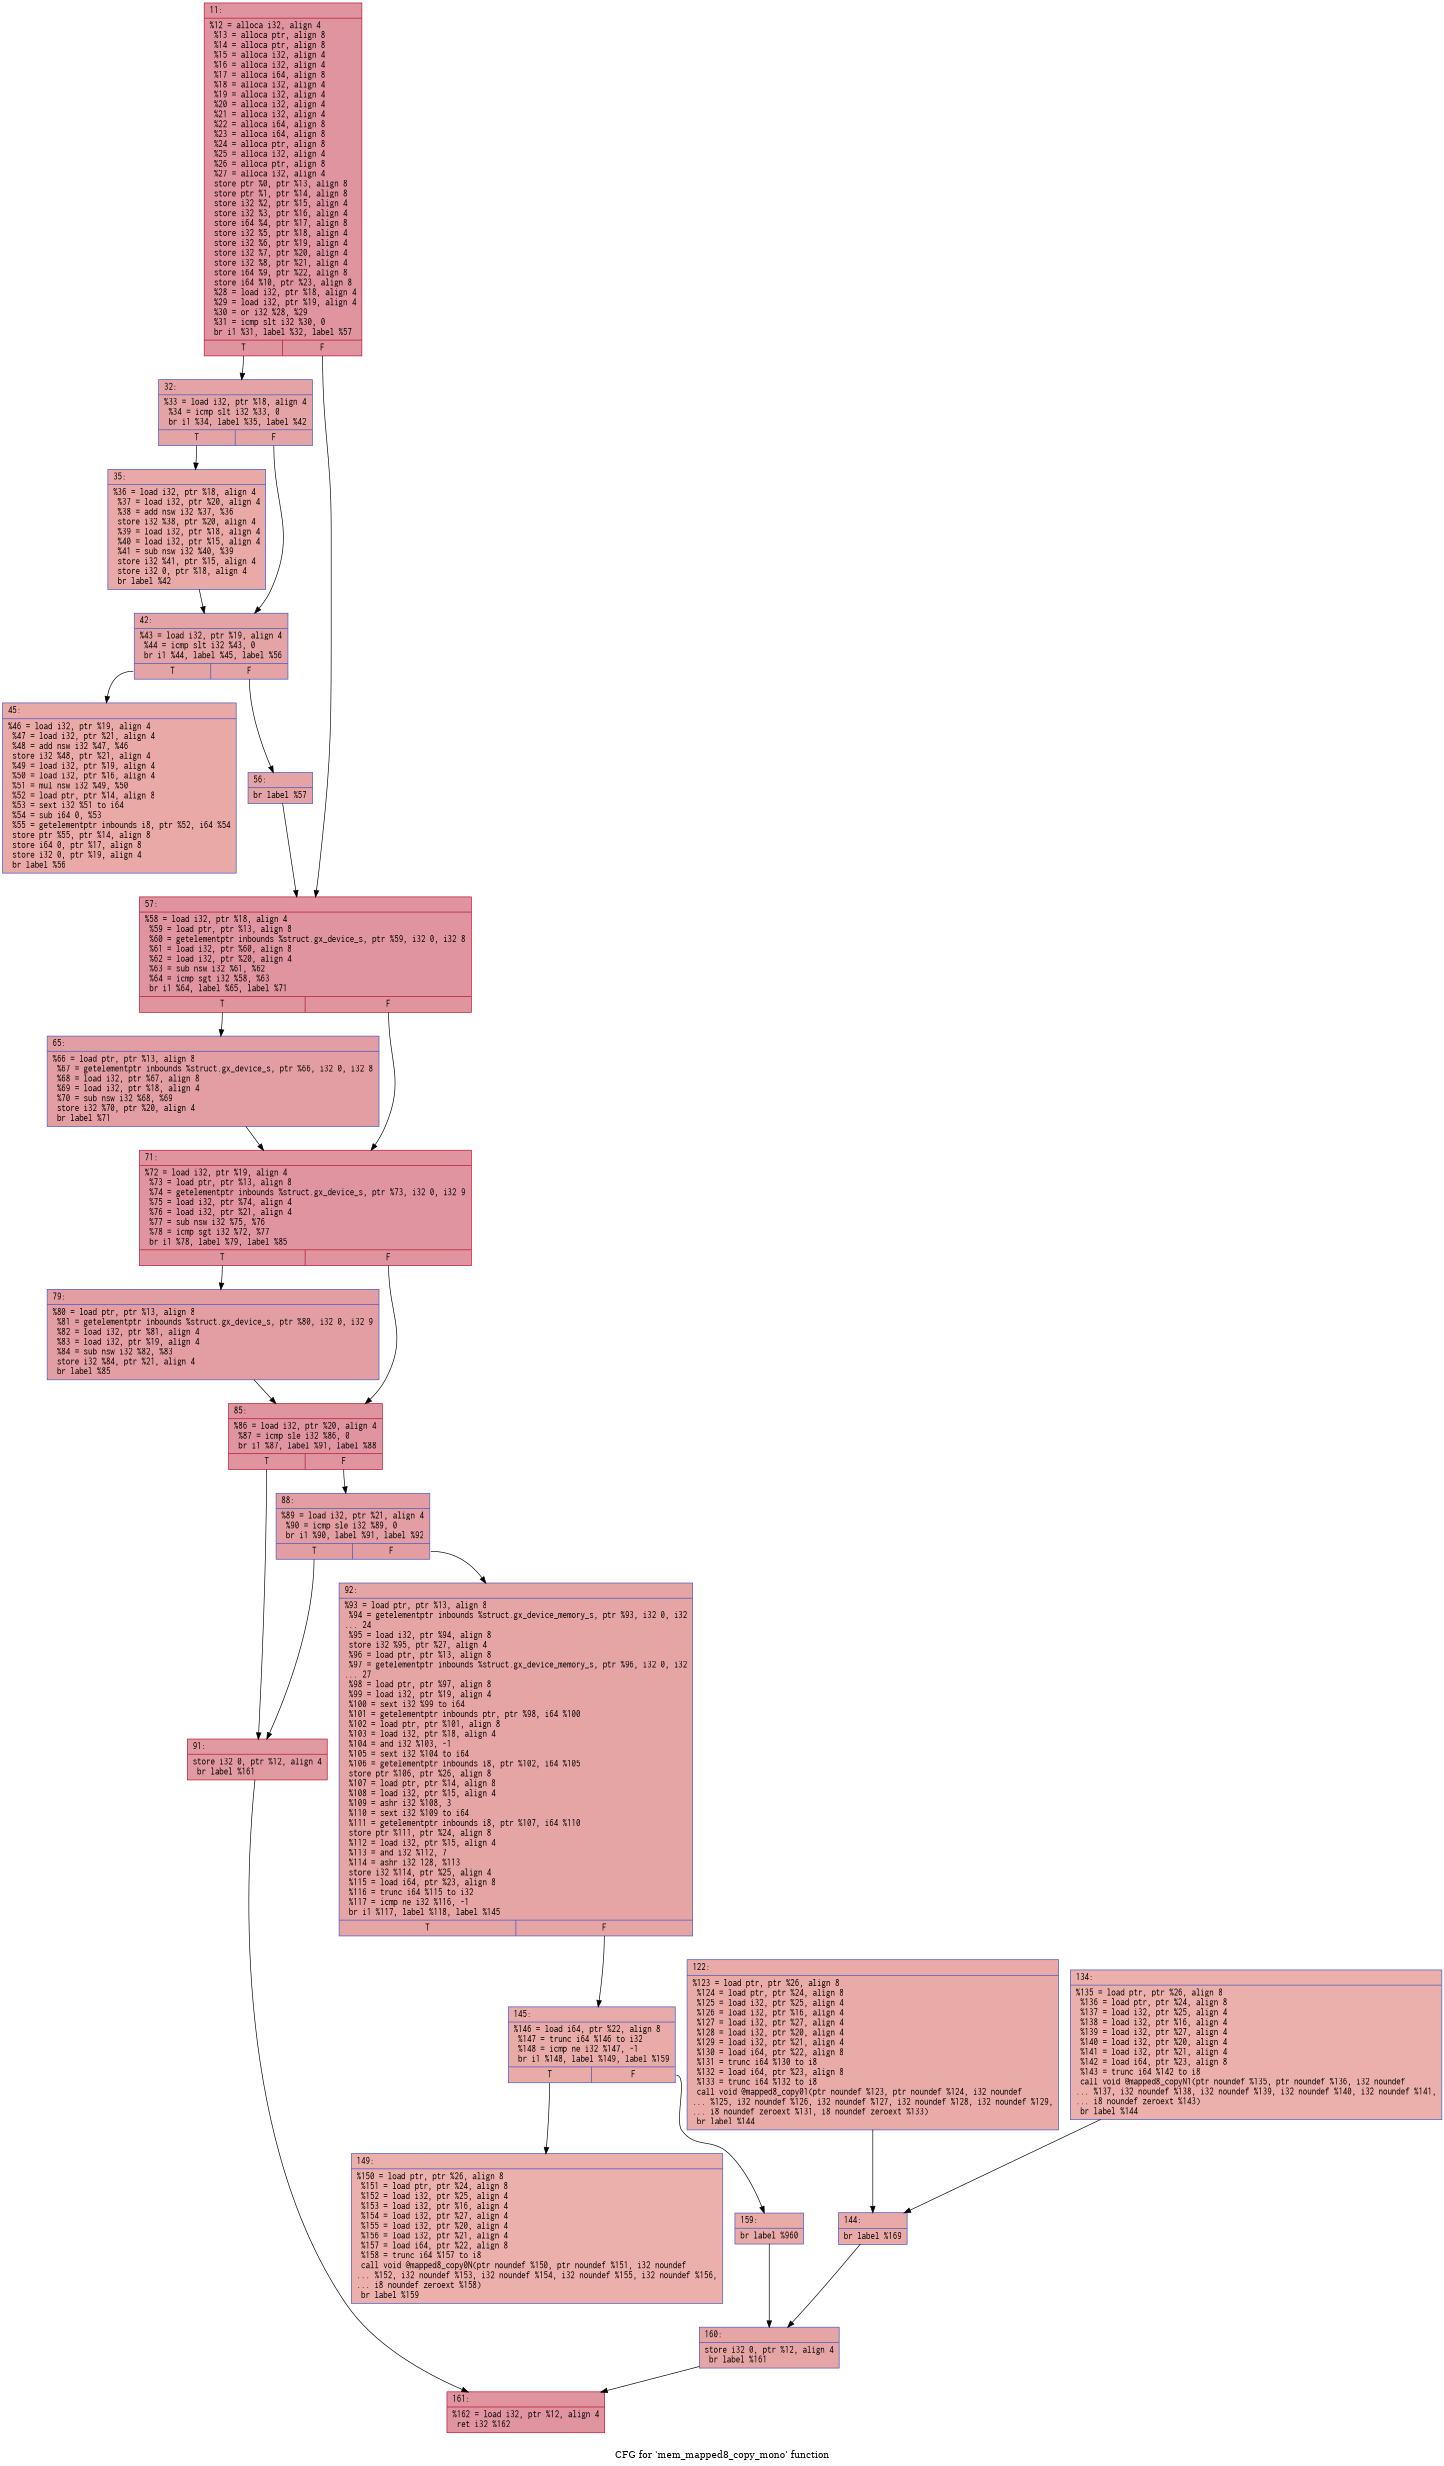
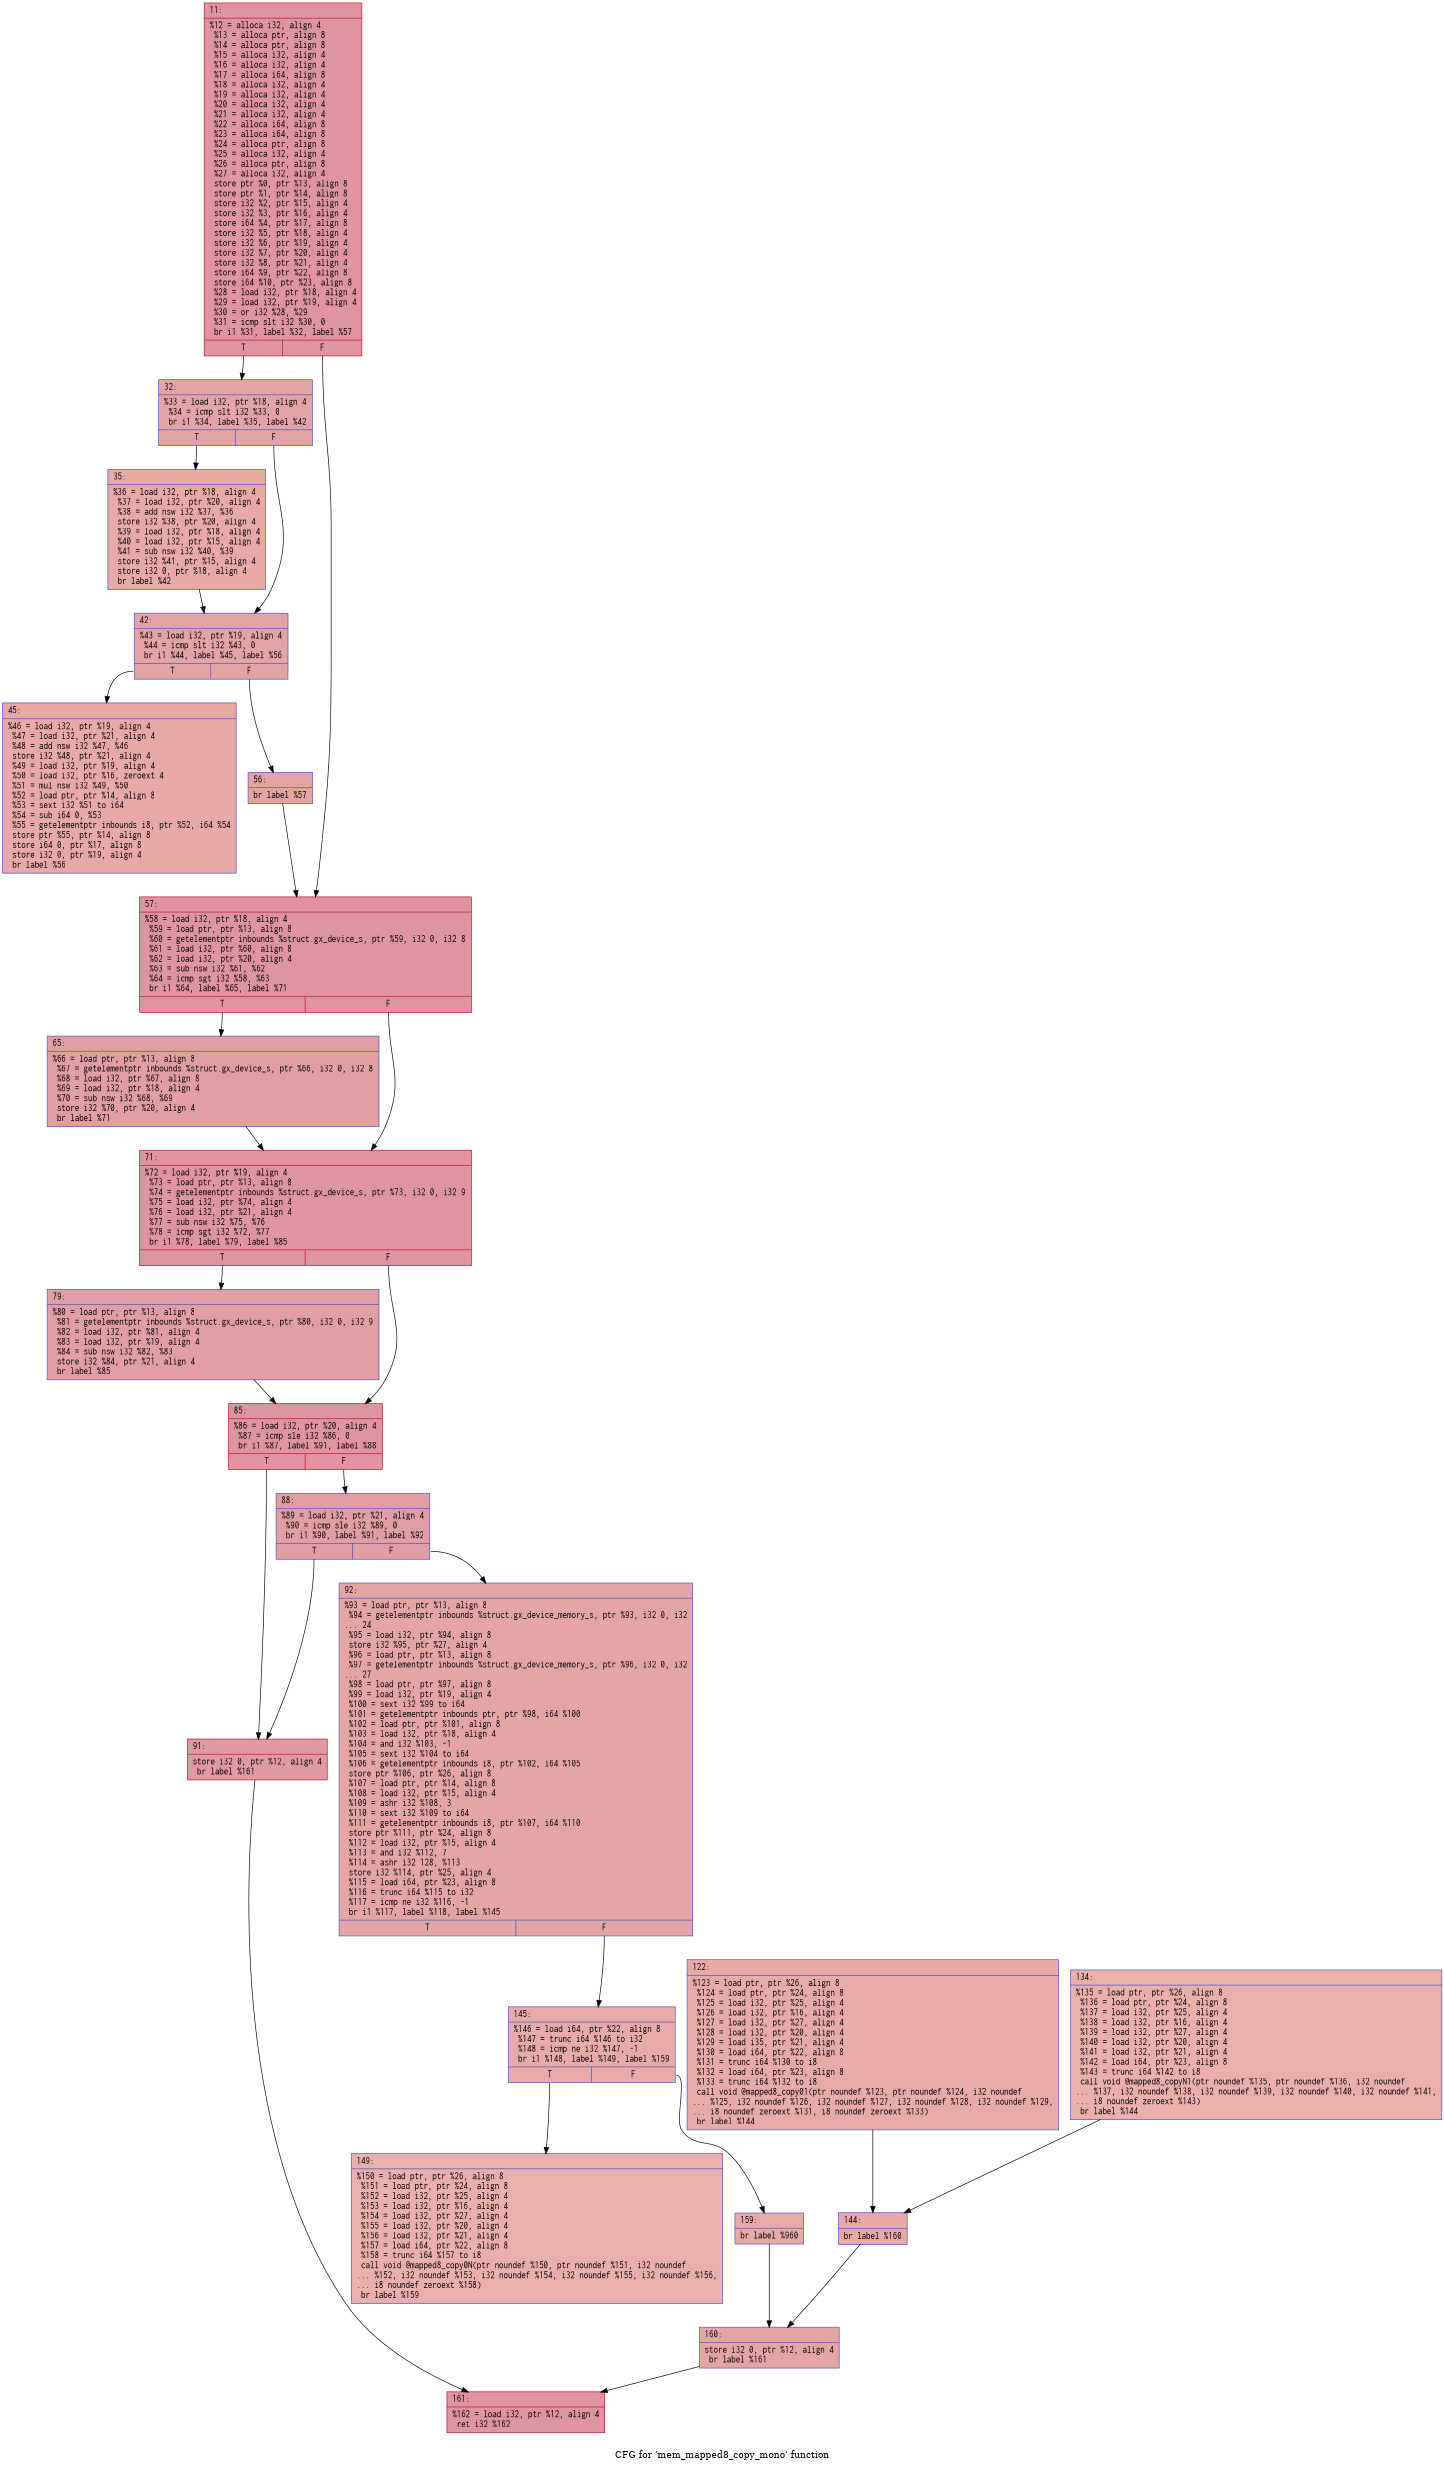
(81, 776) -> (86, 776)
(768, 2042) -> (768, 2042)
(873, 2236) -> (873, 2236)
